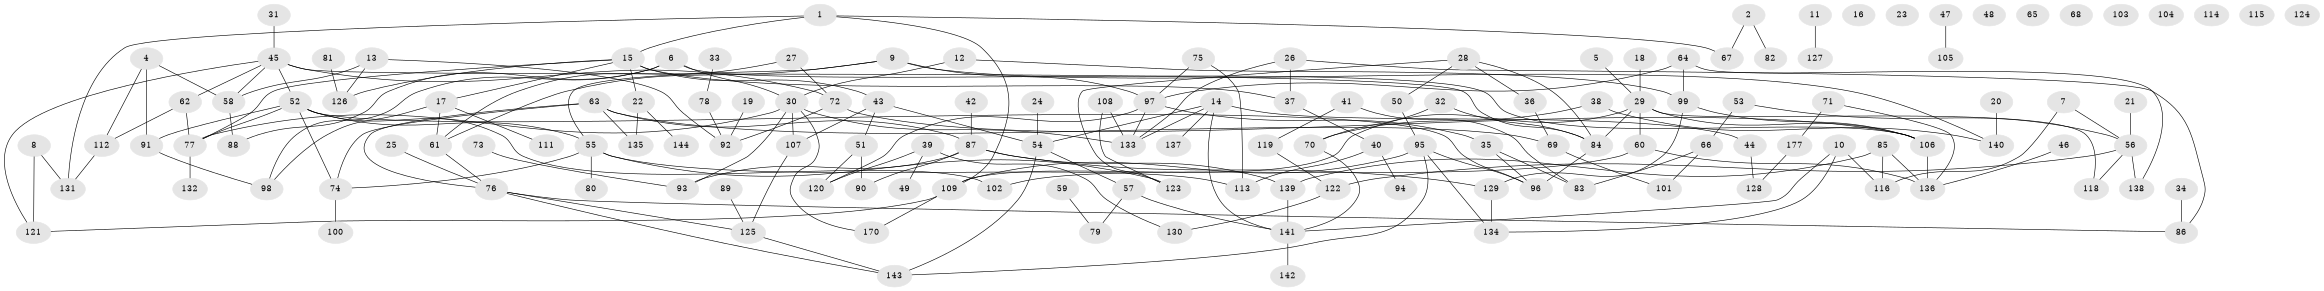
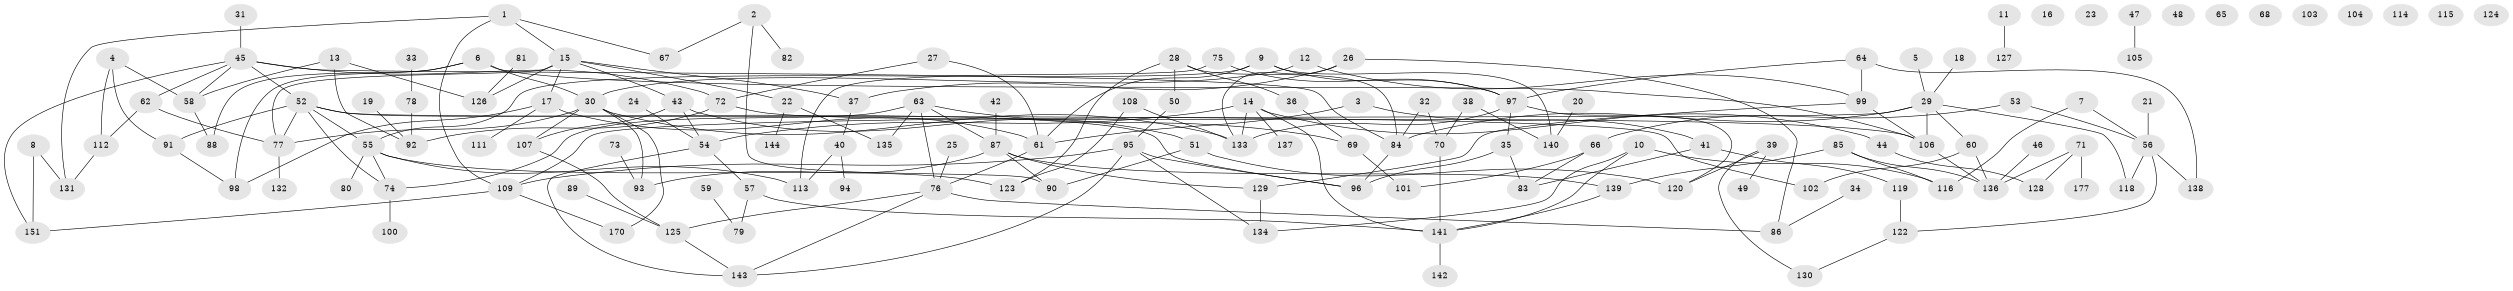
none -> (1358, 102)
none -> (756, 159)
(1774, 167) -> (2059, 167)
(34, 233) -> (33, 233)
